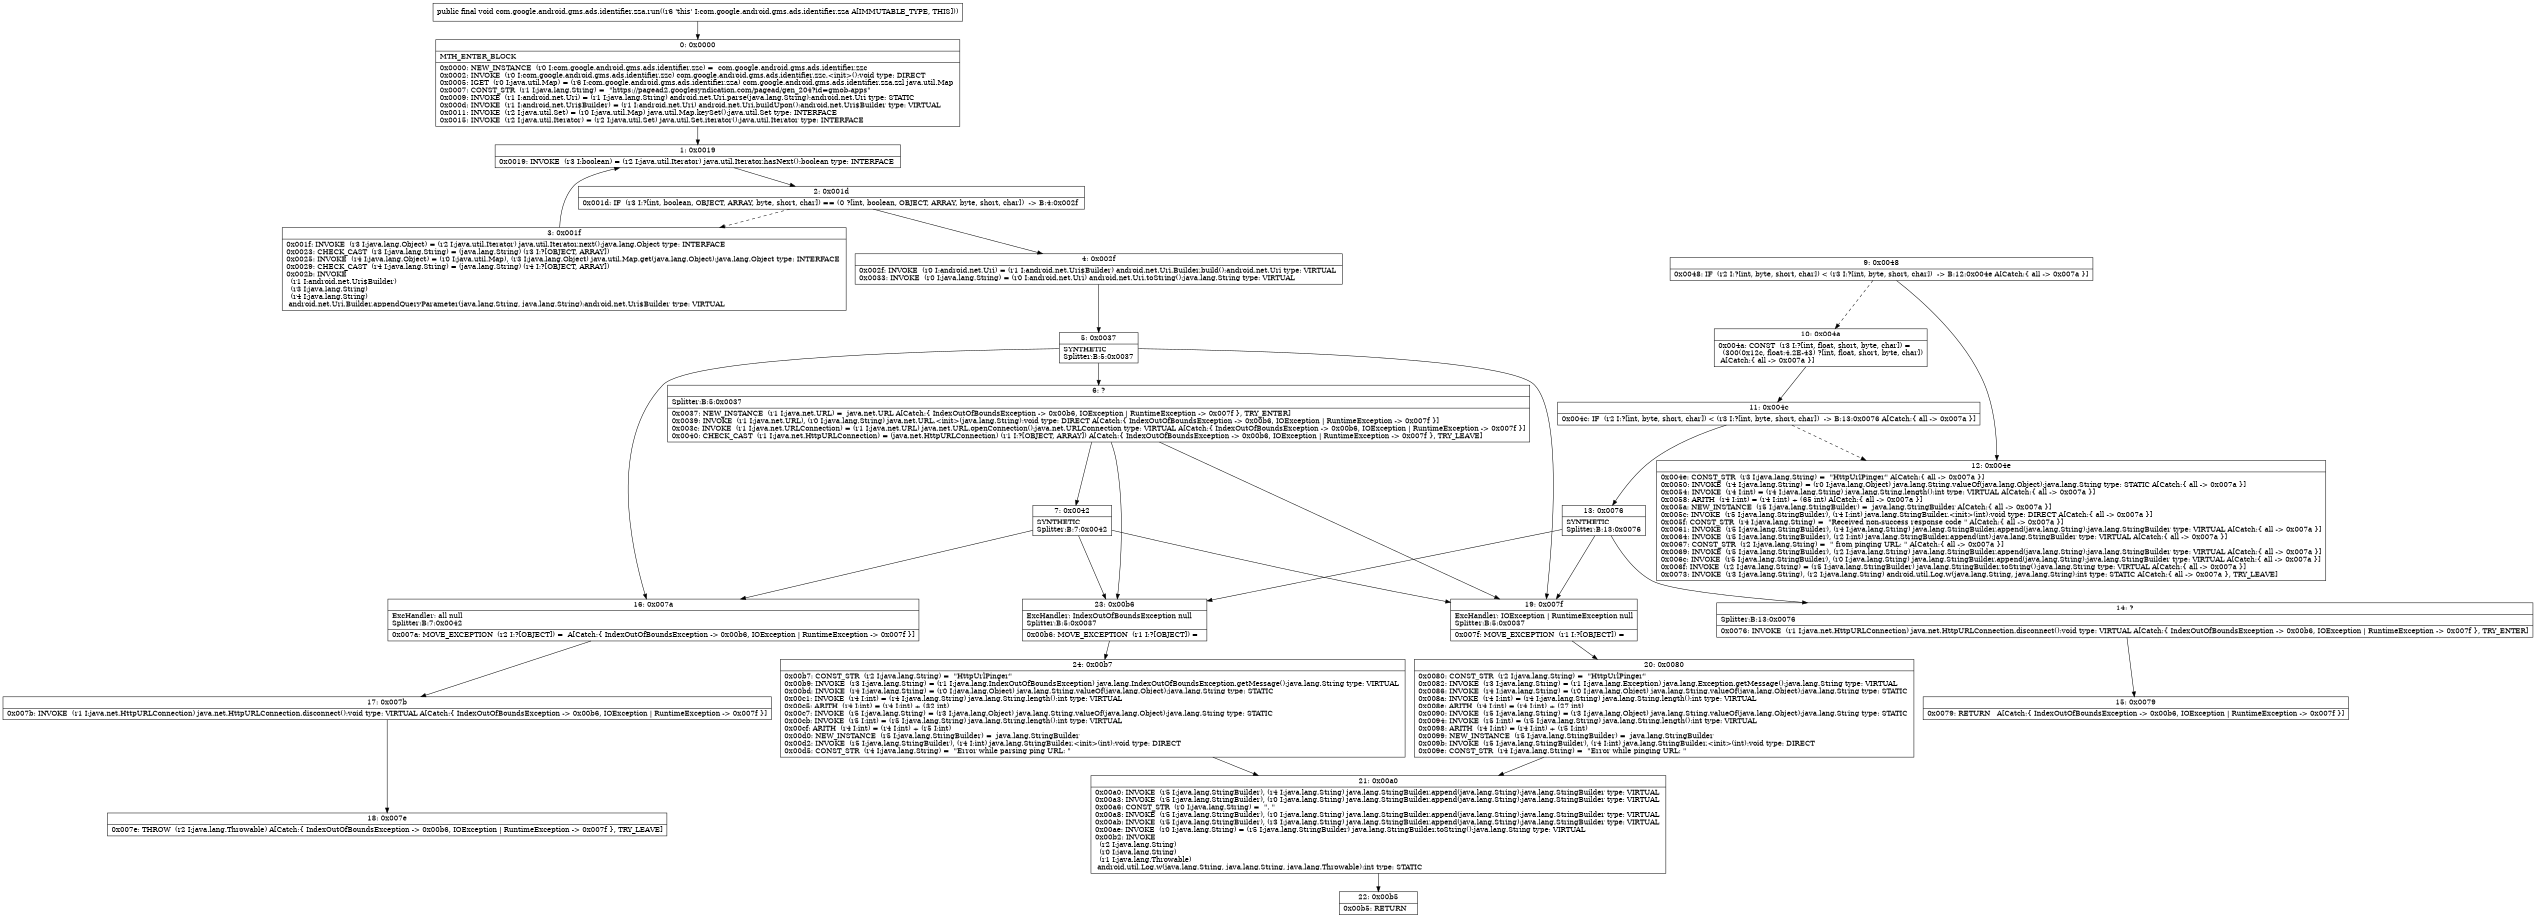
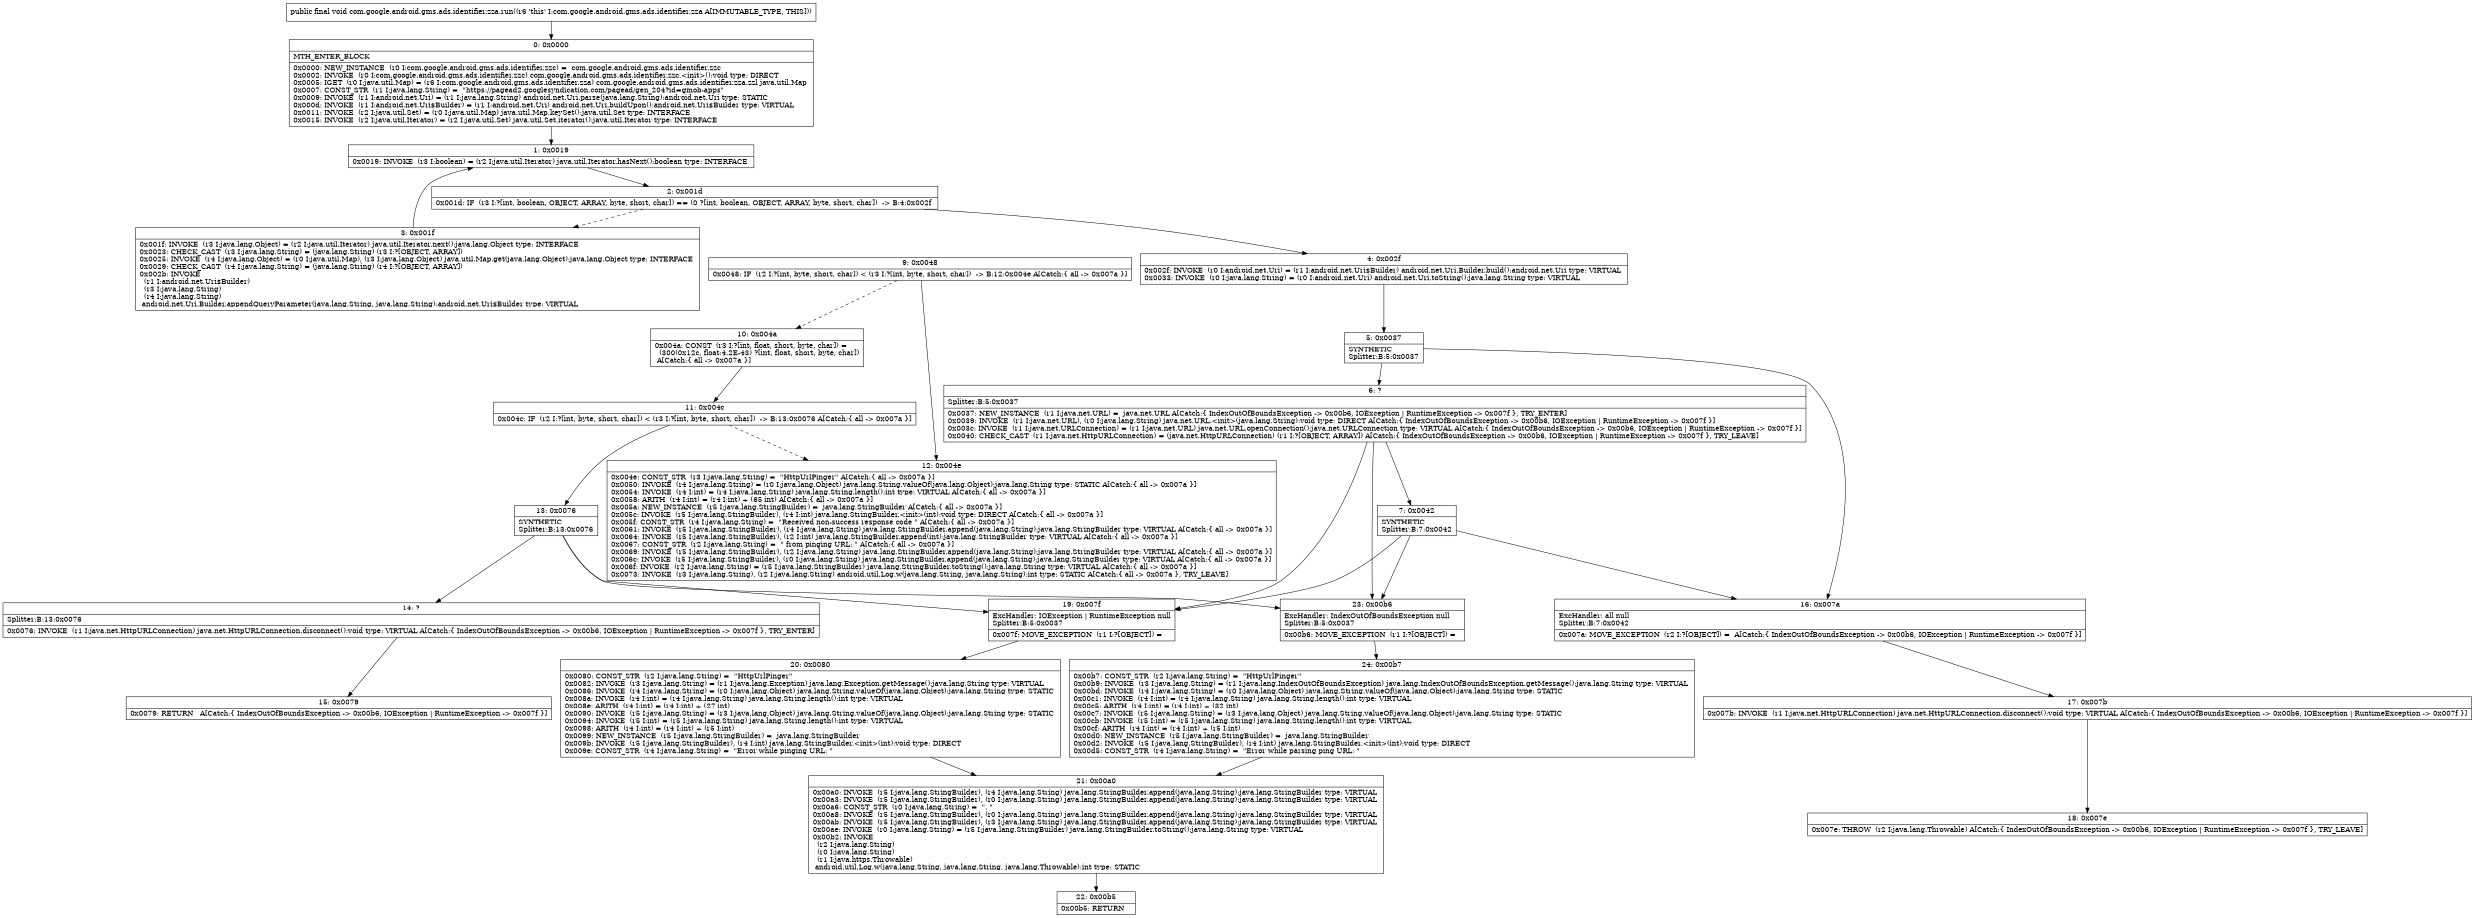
(1444, 364) -> none
(1143, 860) -> (863, 860)
